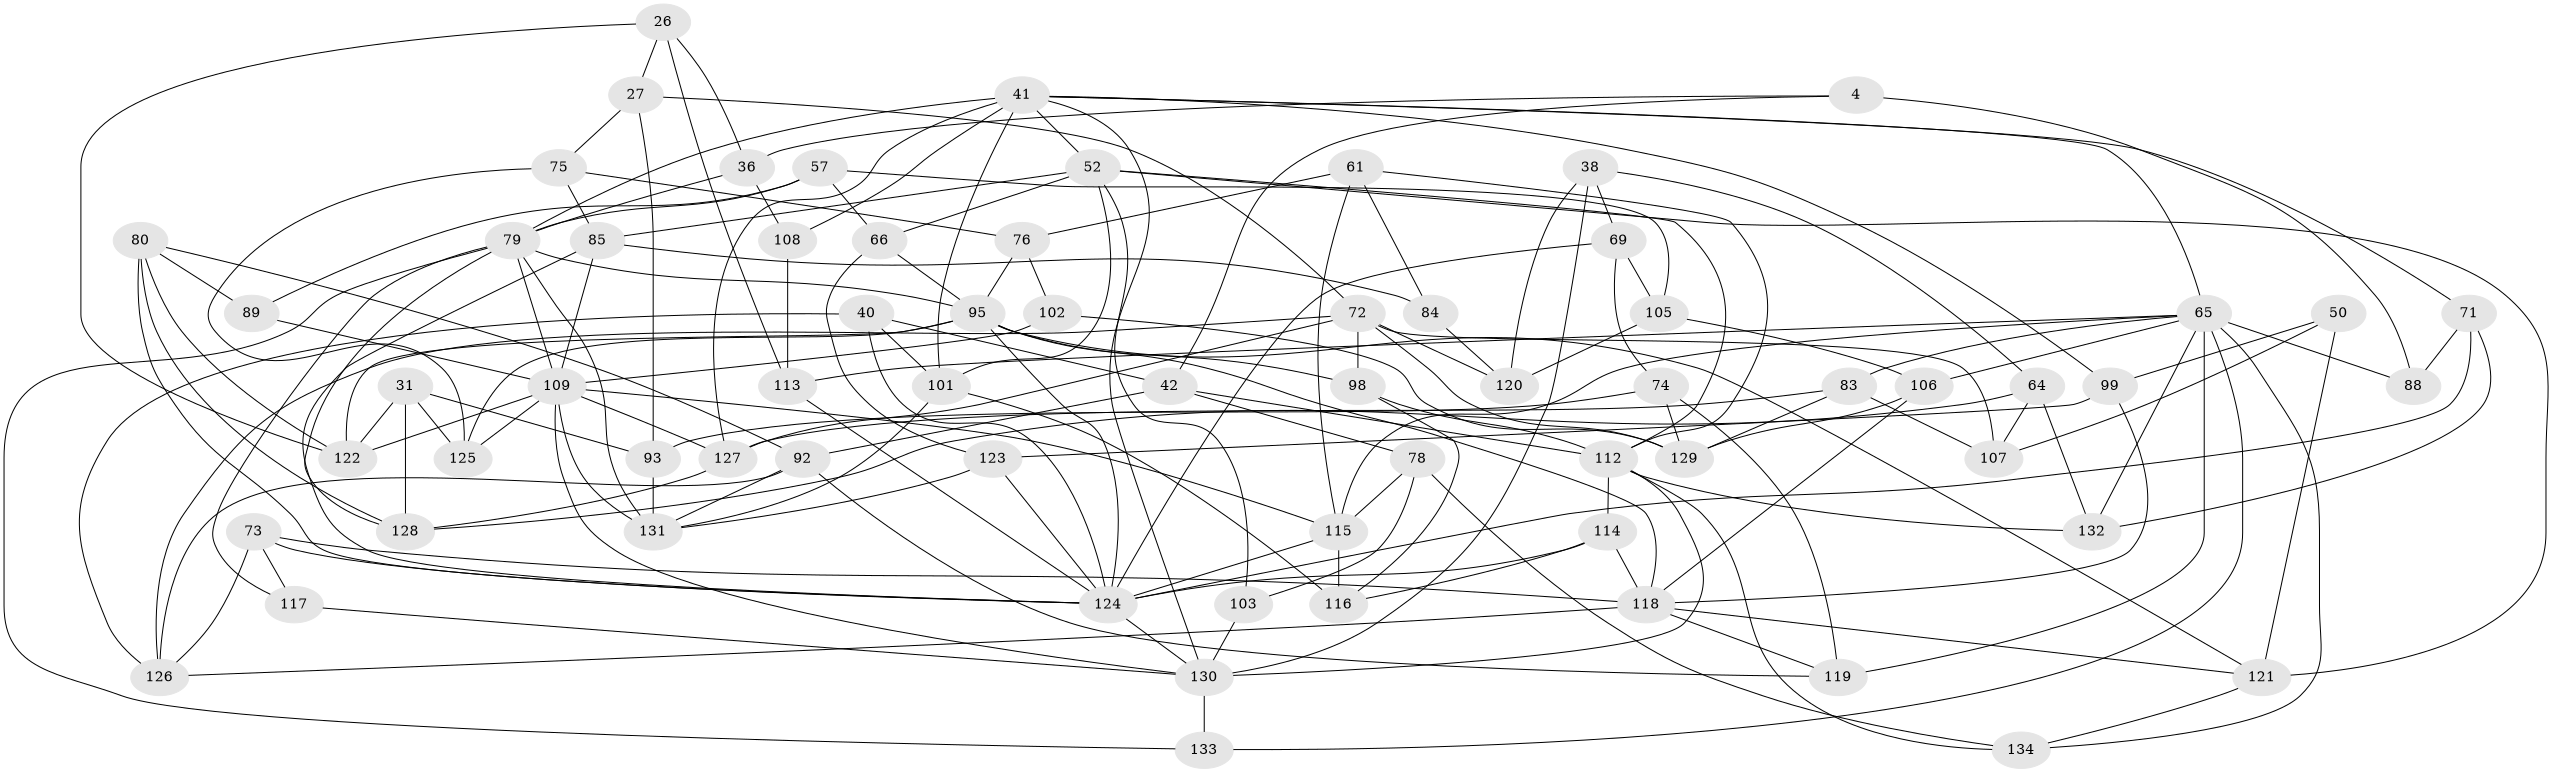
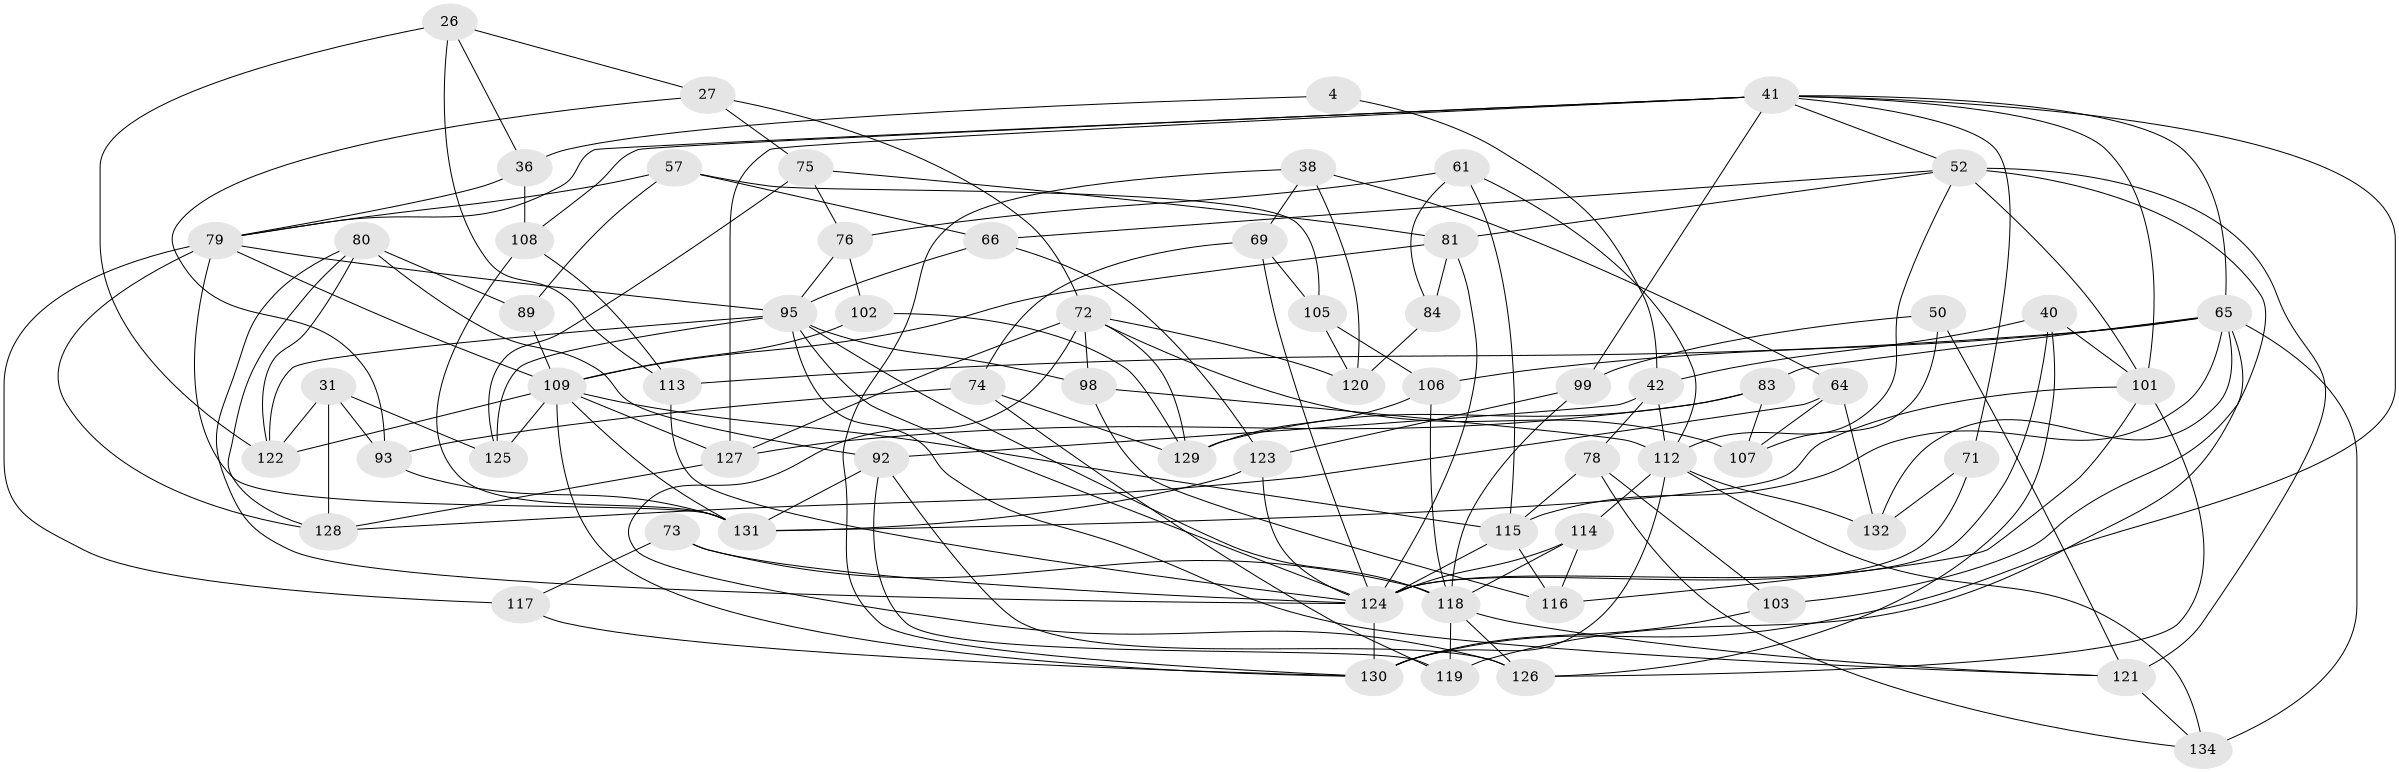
(598, 241) -> (1451, 241)
(2414, 386) -> none
none -> (460, 477)
(220, 611) -> (1987, 661)
(1204, 750) -> none
